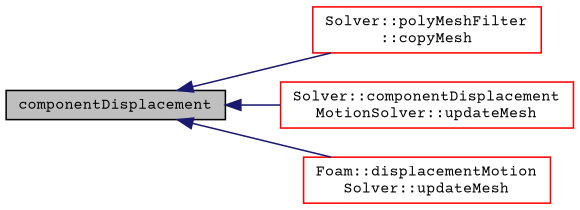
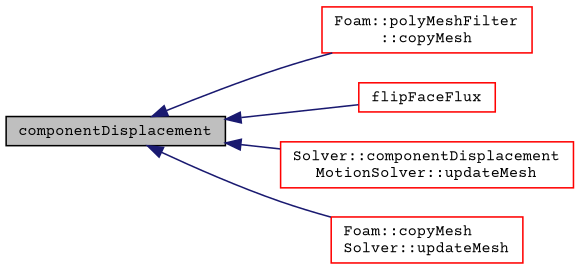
(427, 30) -> (427, 30)
none -> (427, 97)
(427, 180) -> (427, 240)
